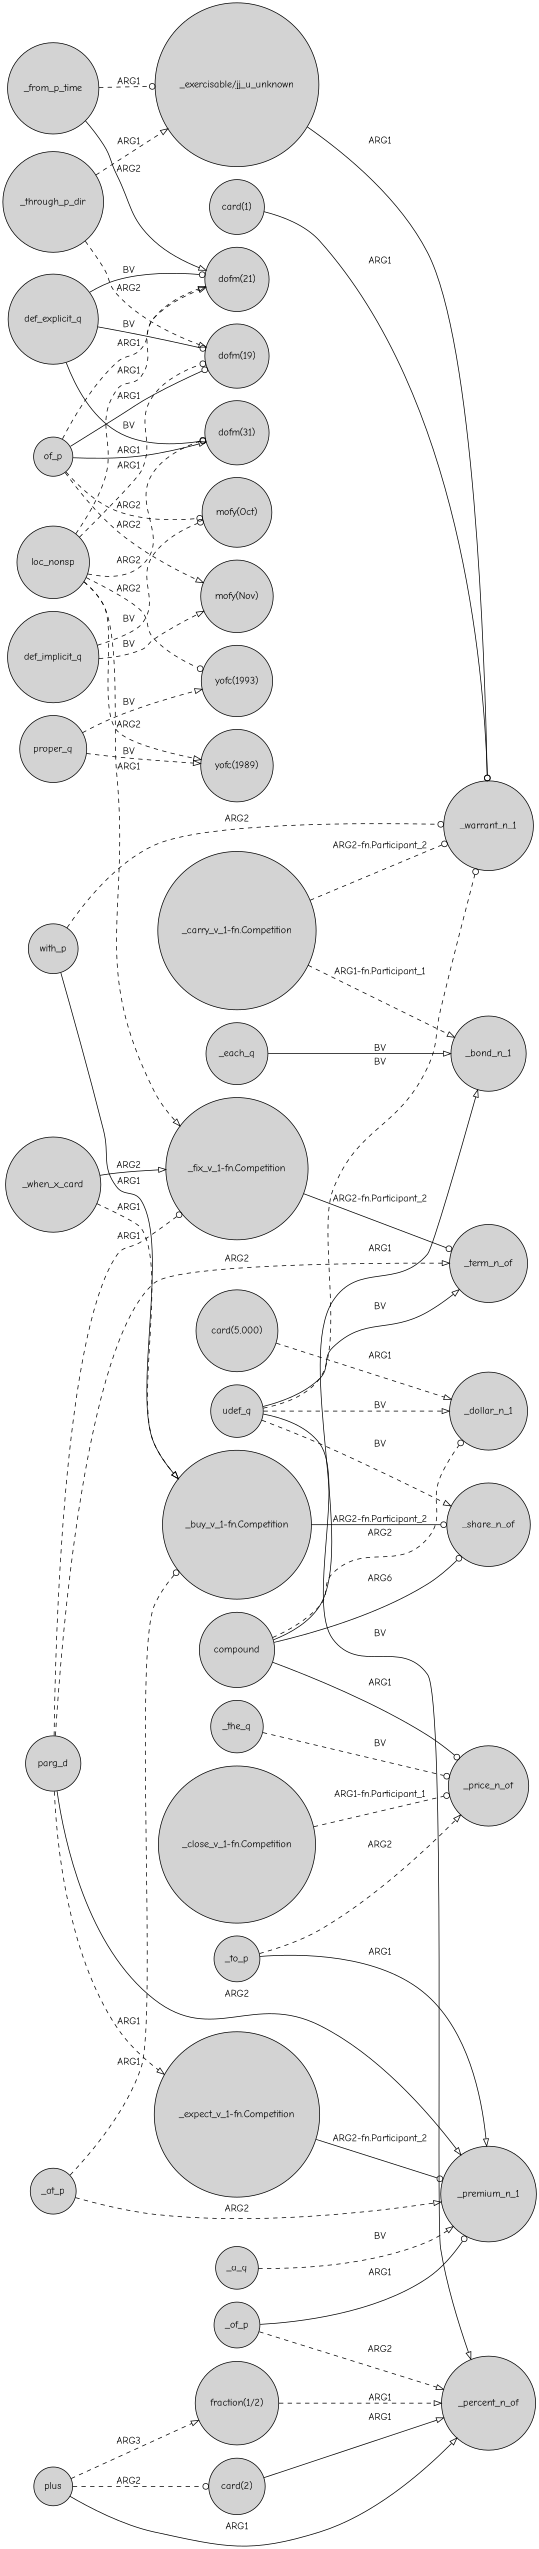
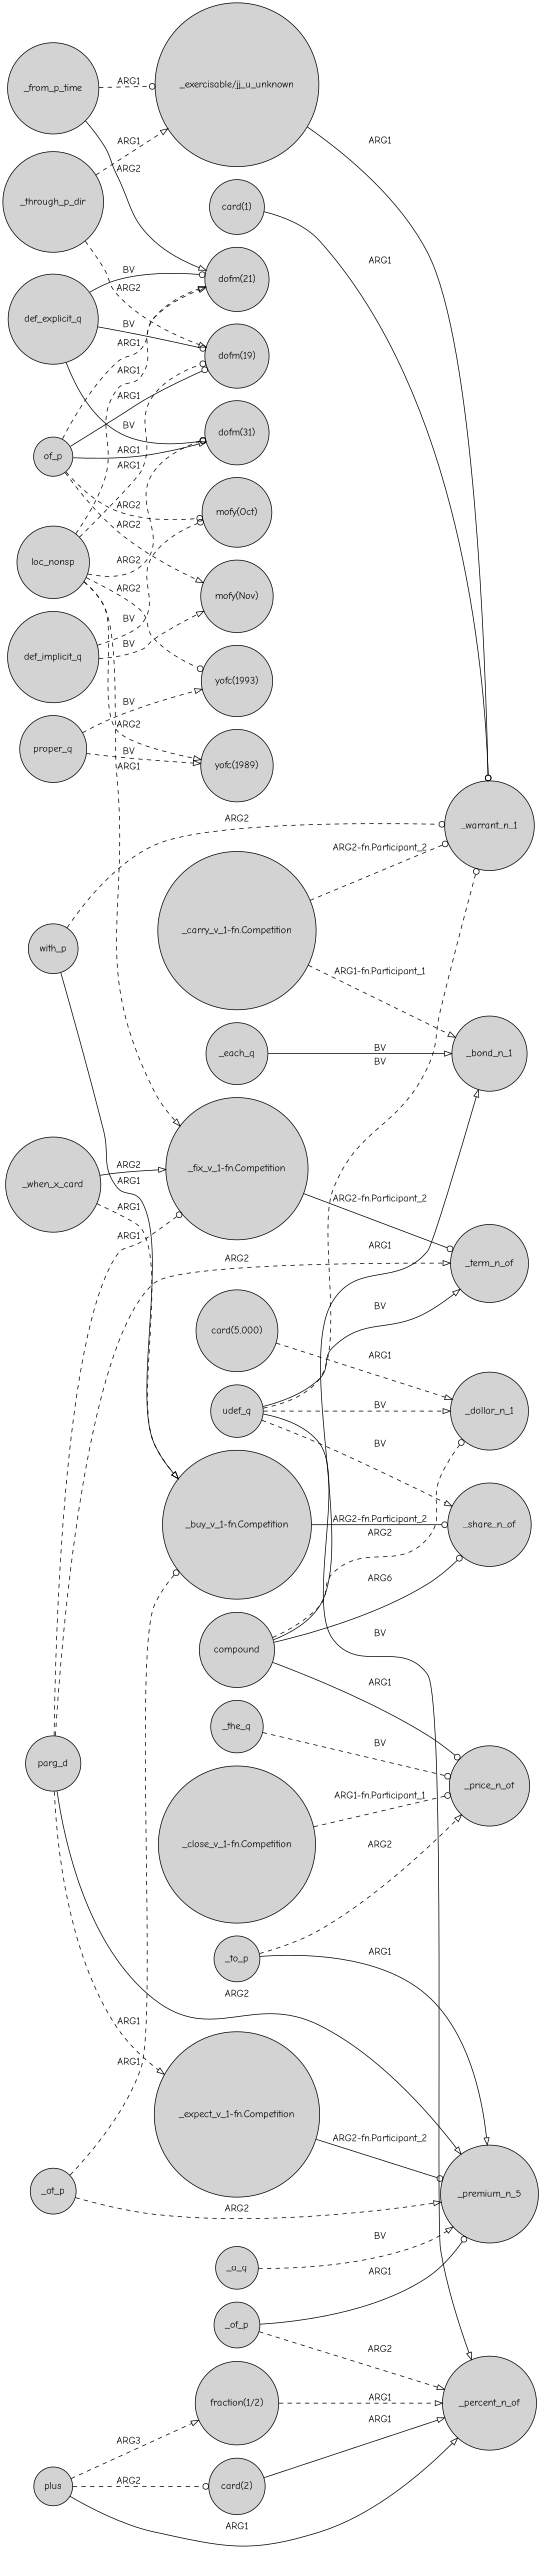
(489, 2194) -> (489, 2194)
